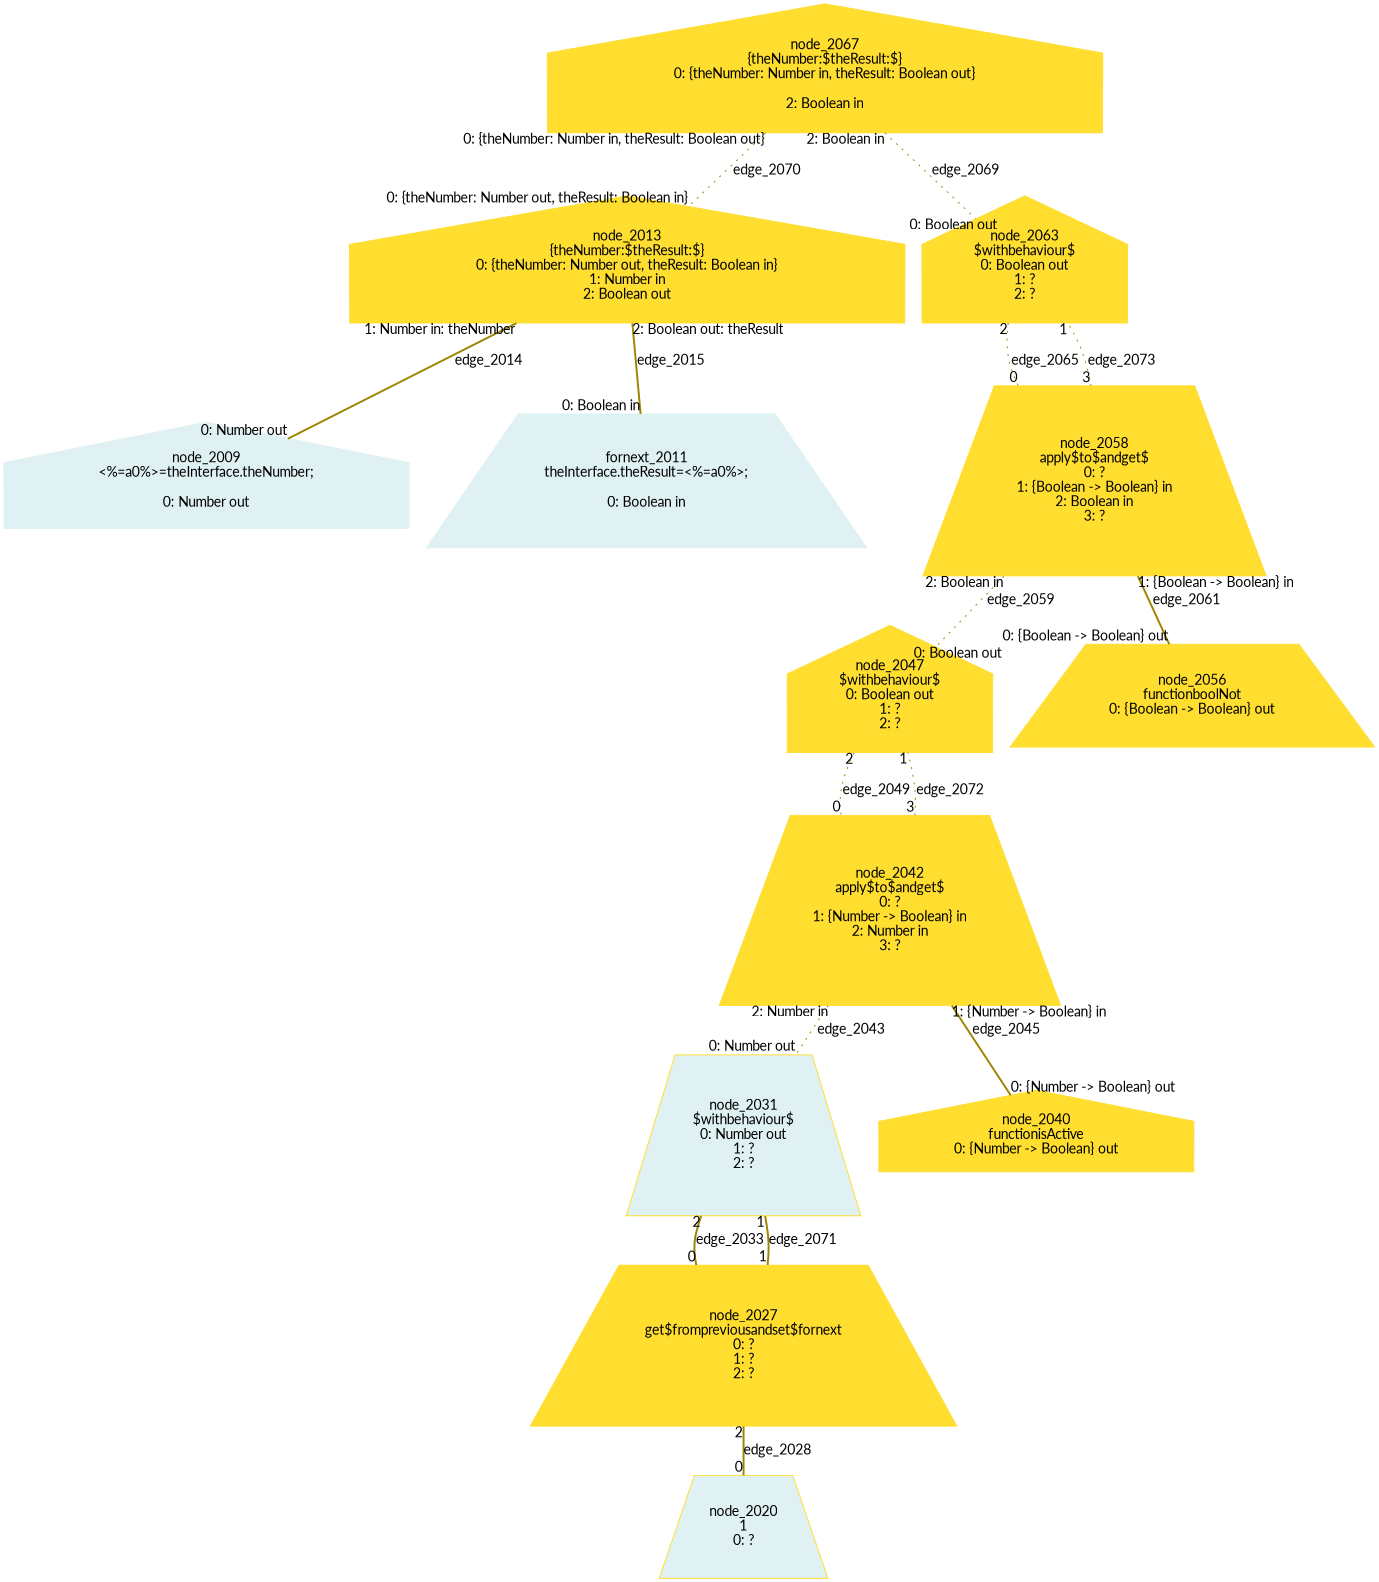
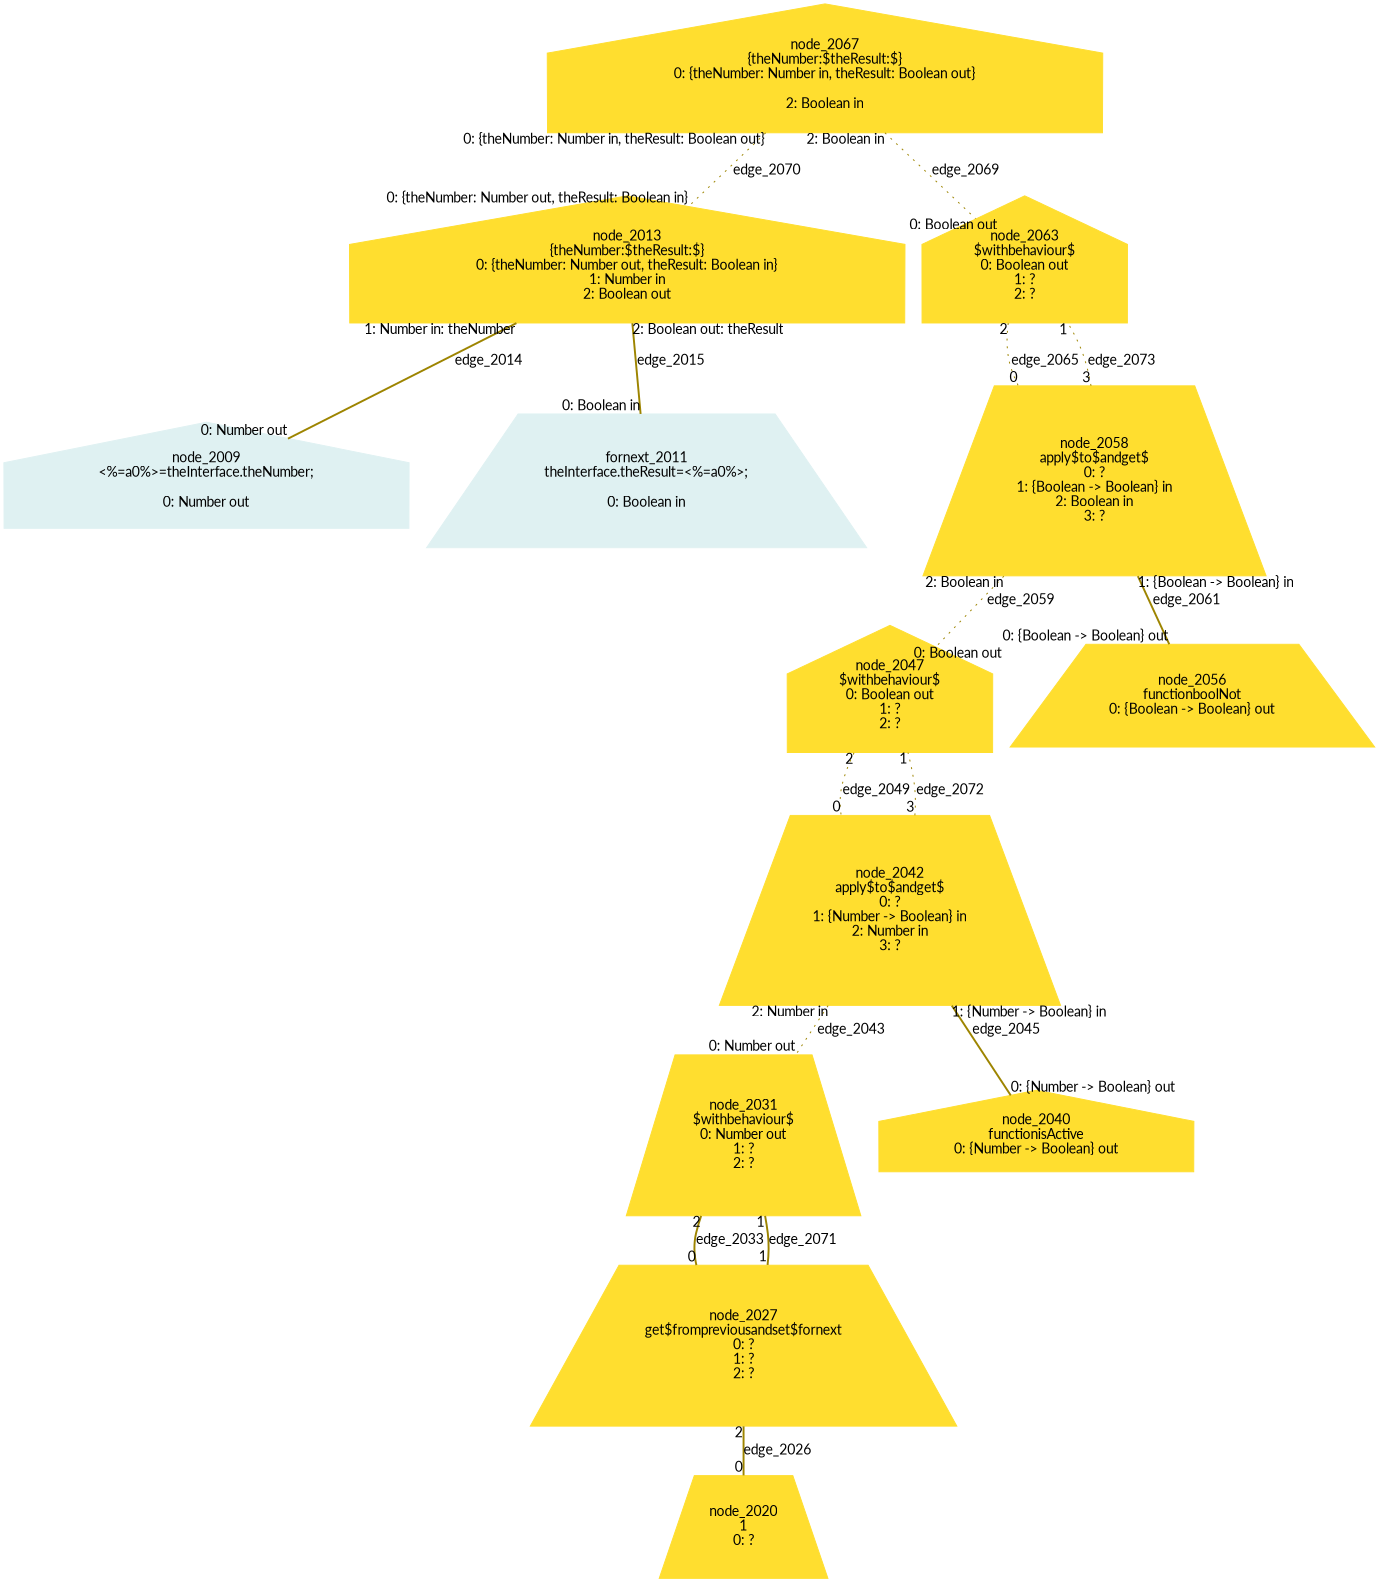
(744, 1135) -> (744, 1135)
(777, 1451) -> (777, 1451)
(744, 1527) -> (744, 1527)
